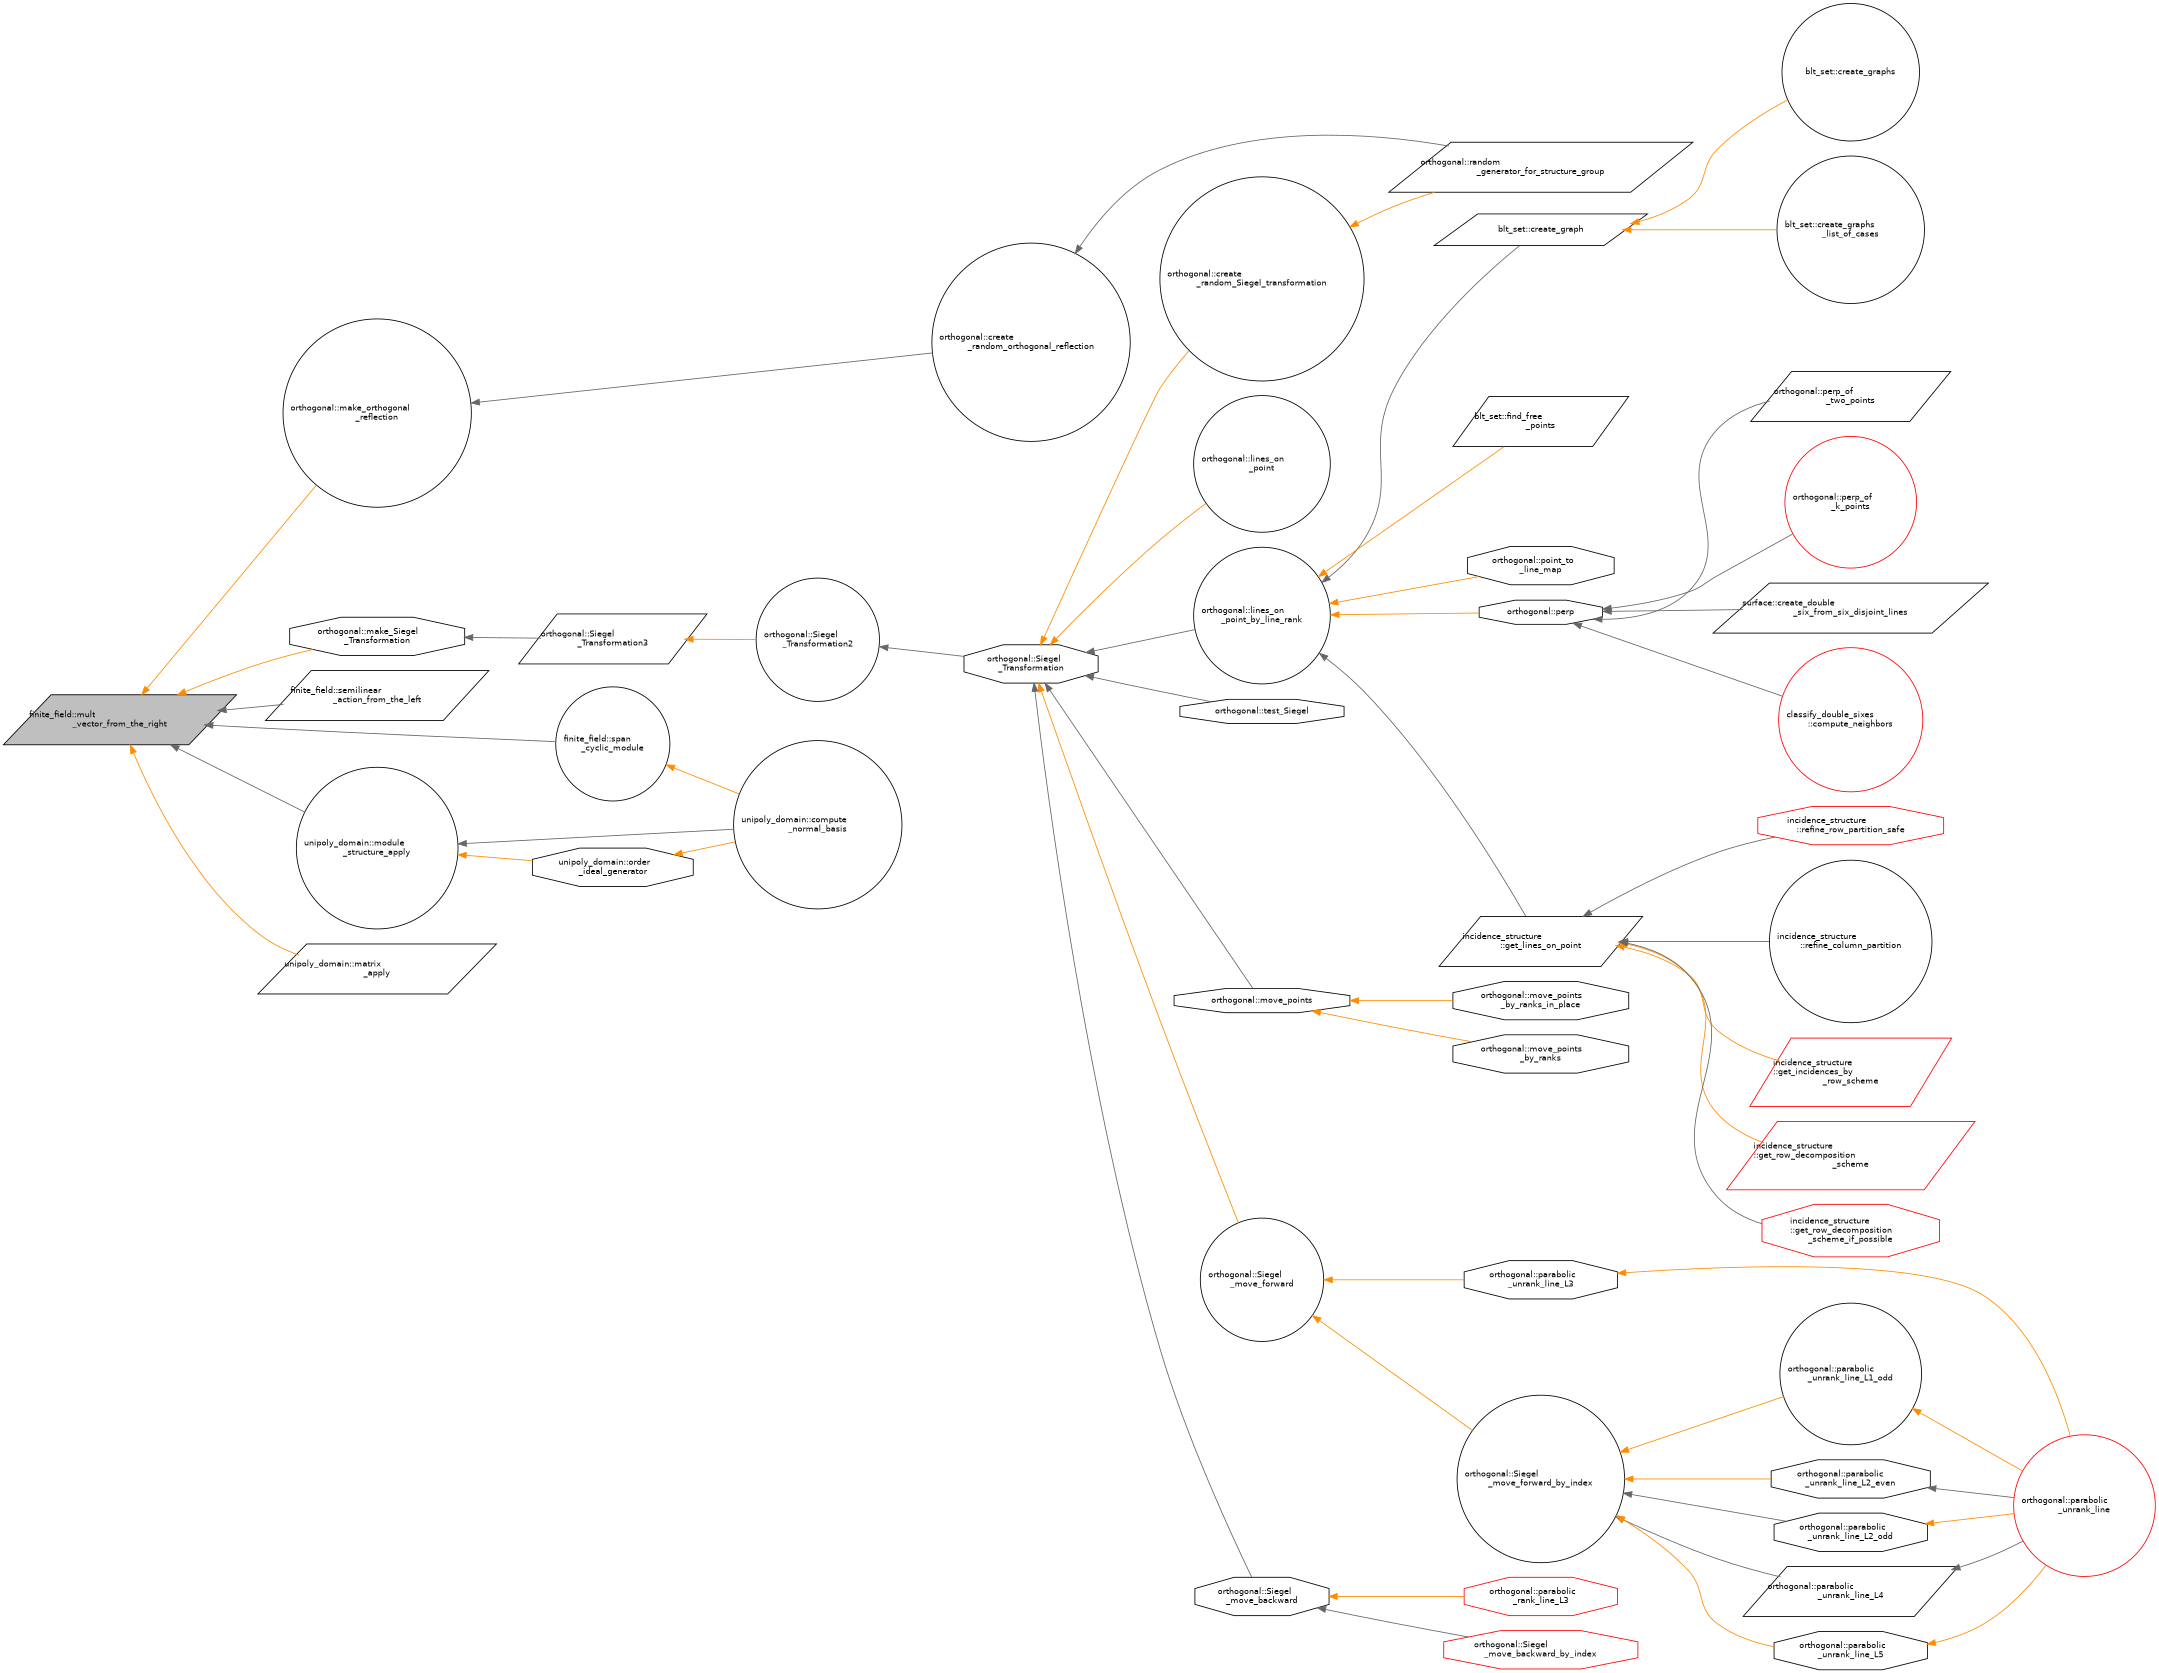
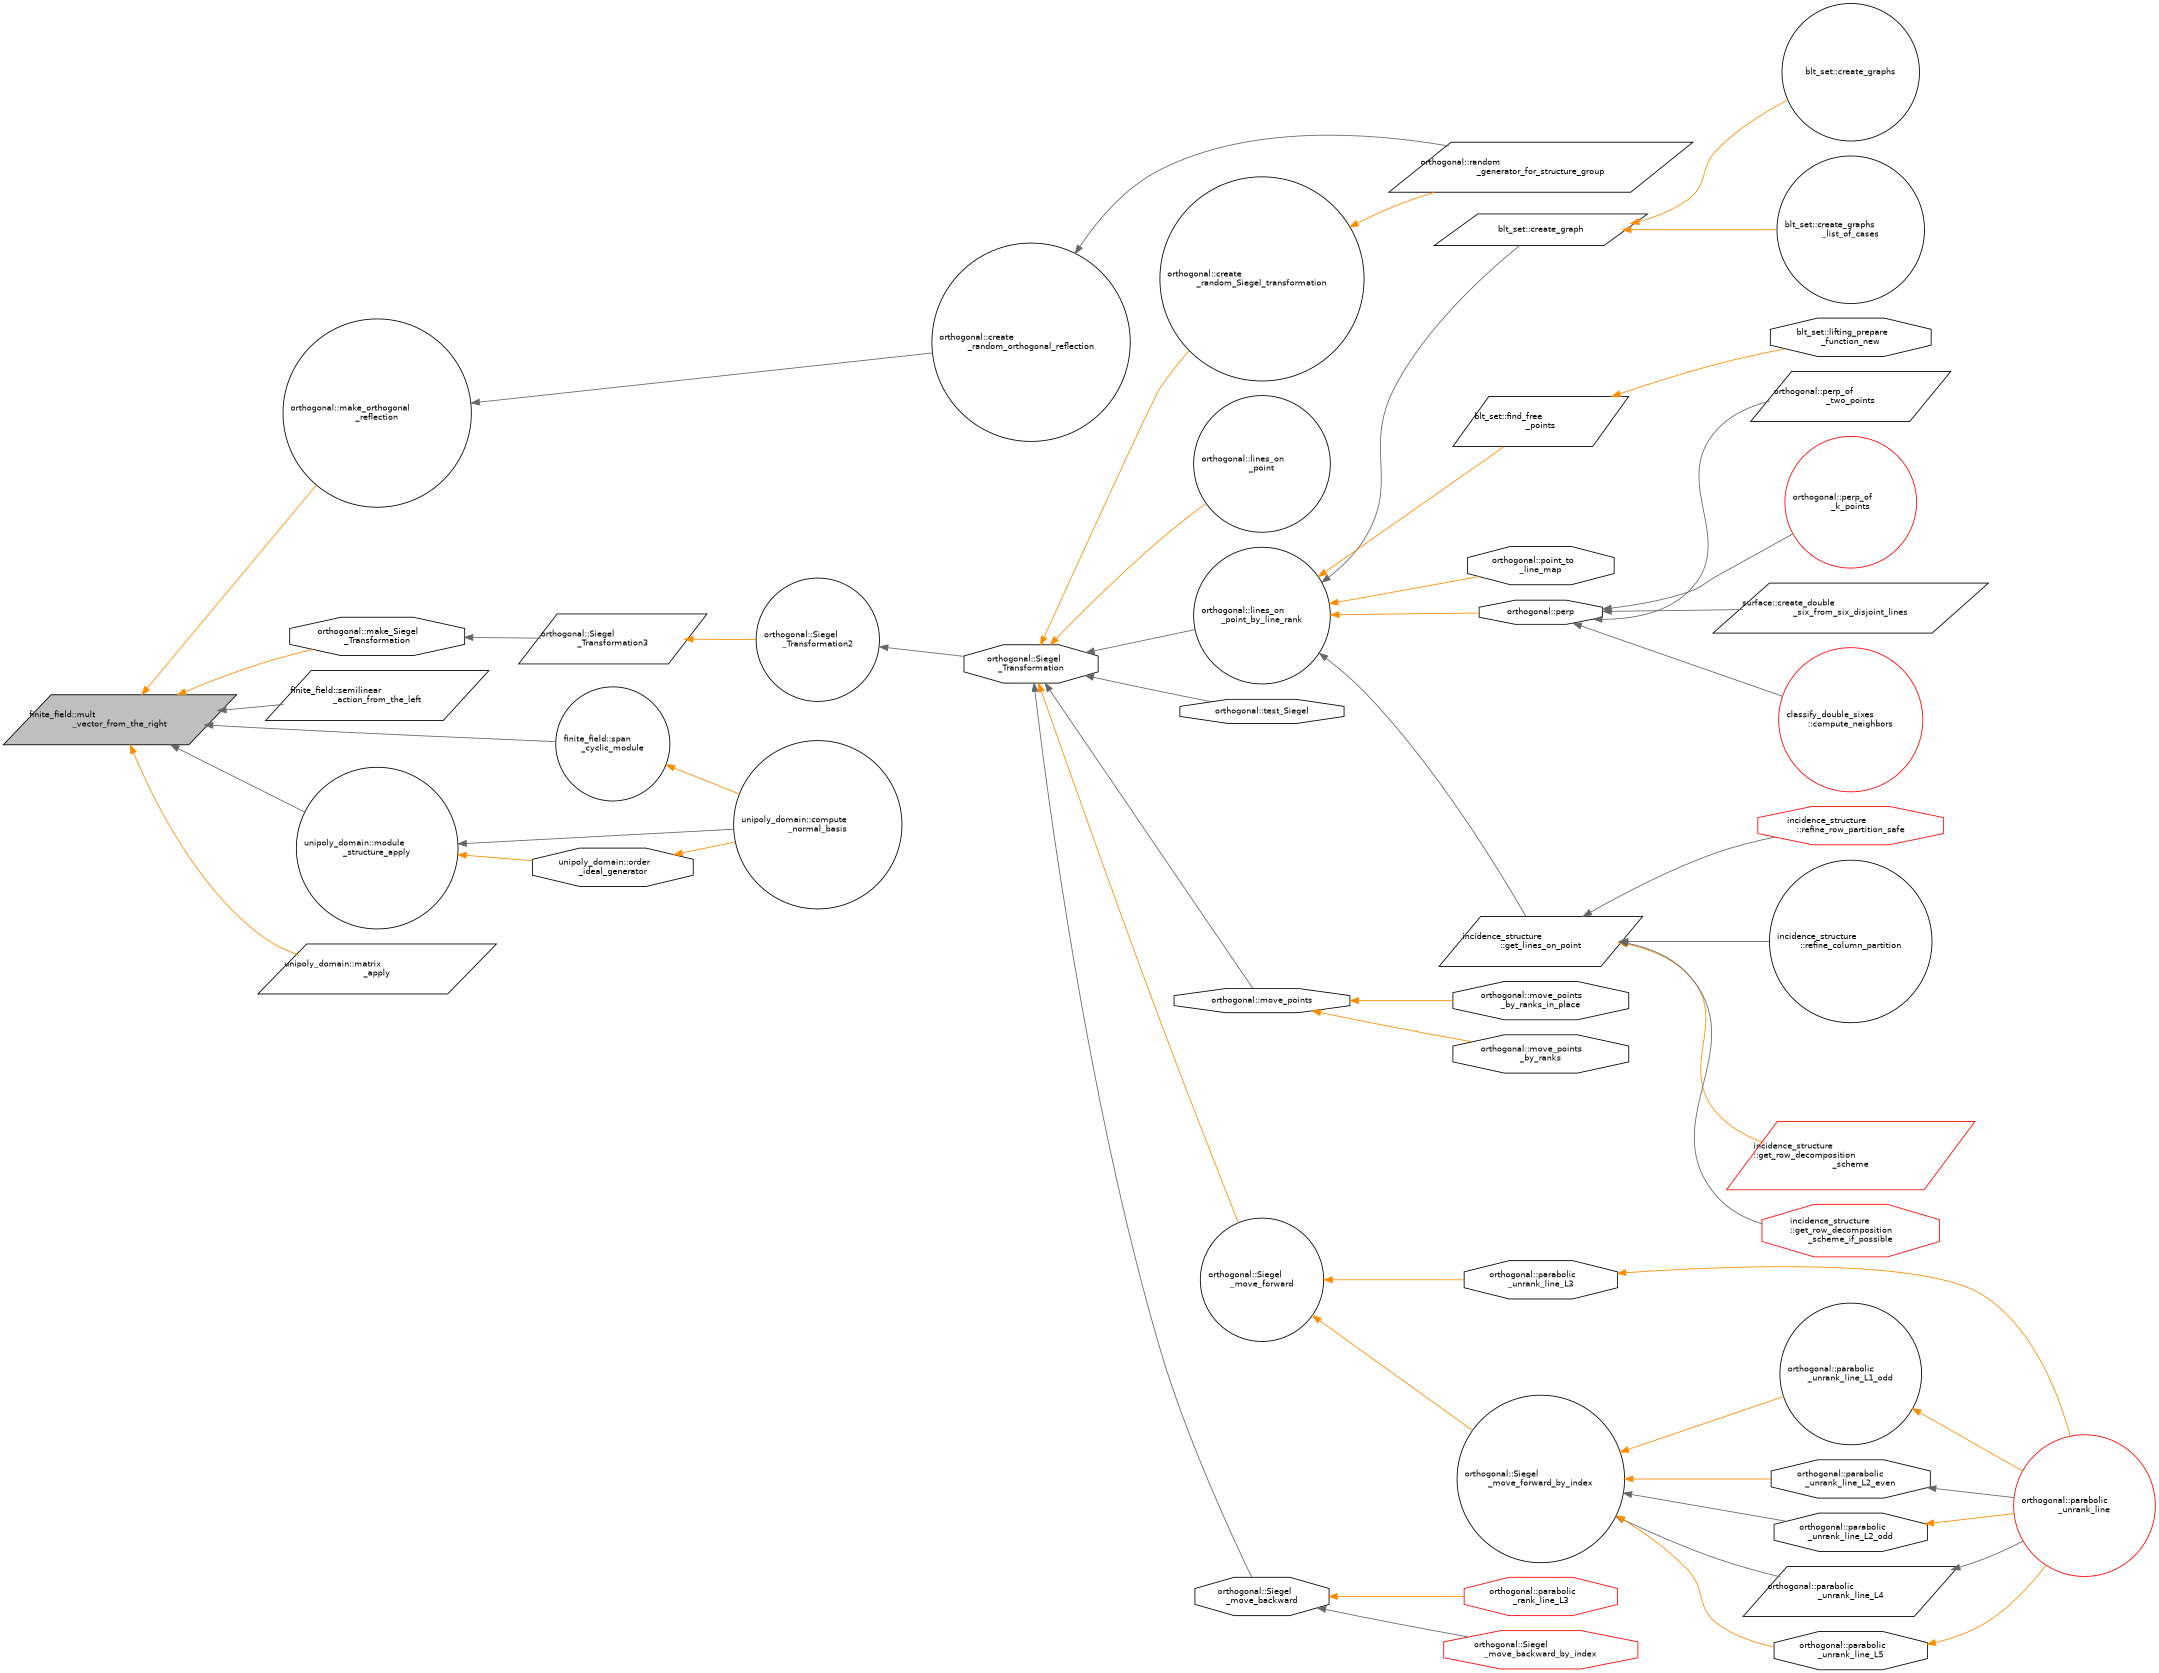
none -> (1851, 337)
(1851, 1072) -> none
